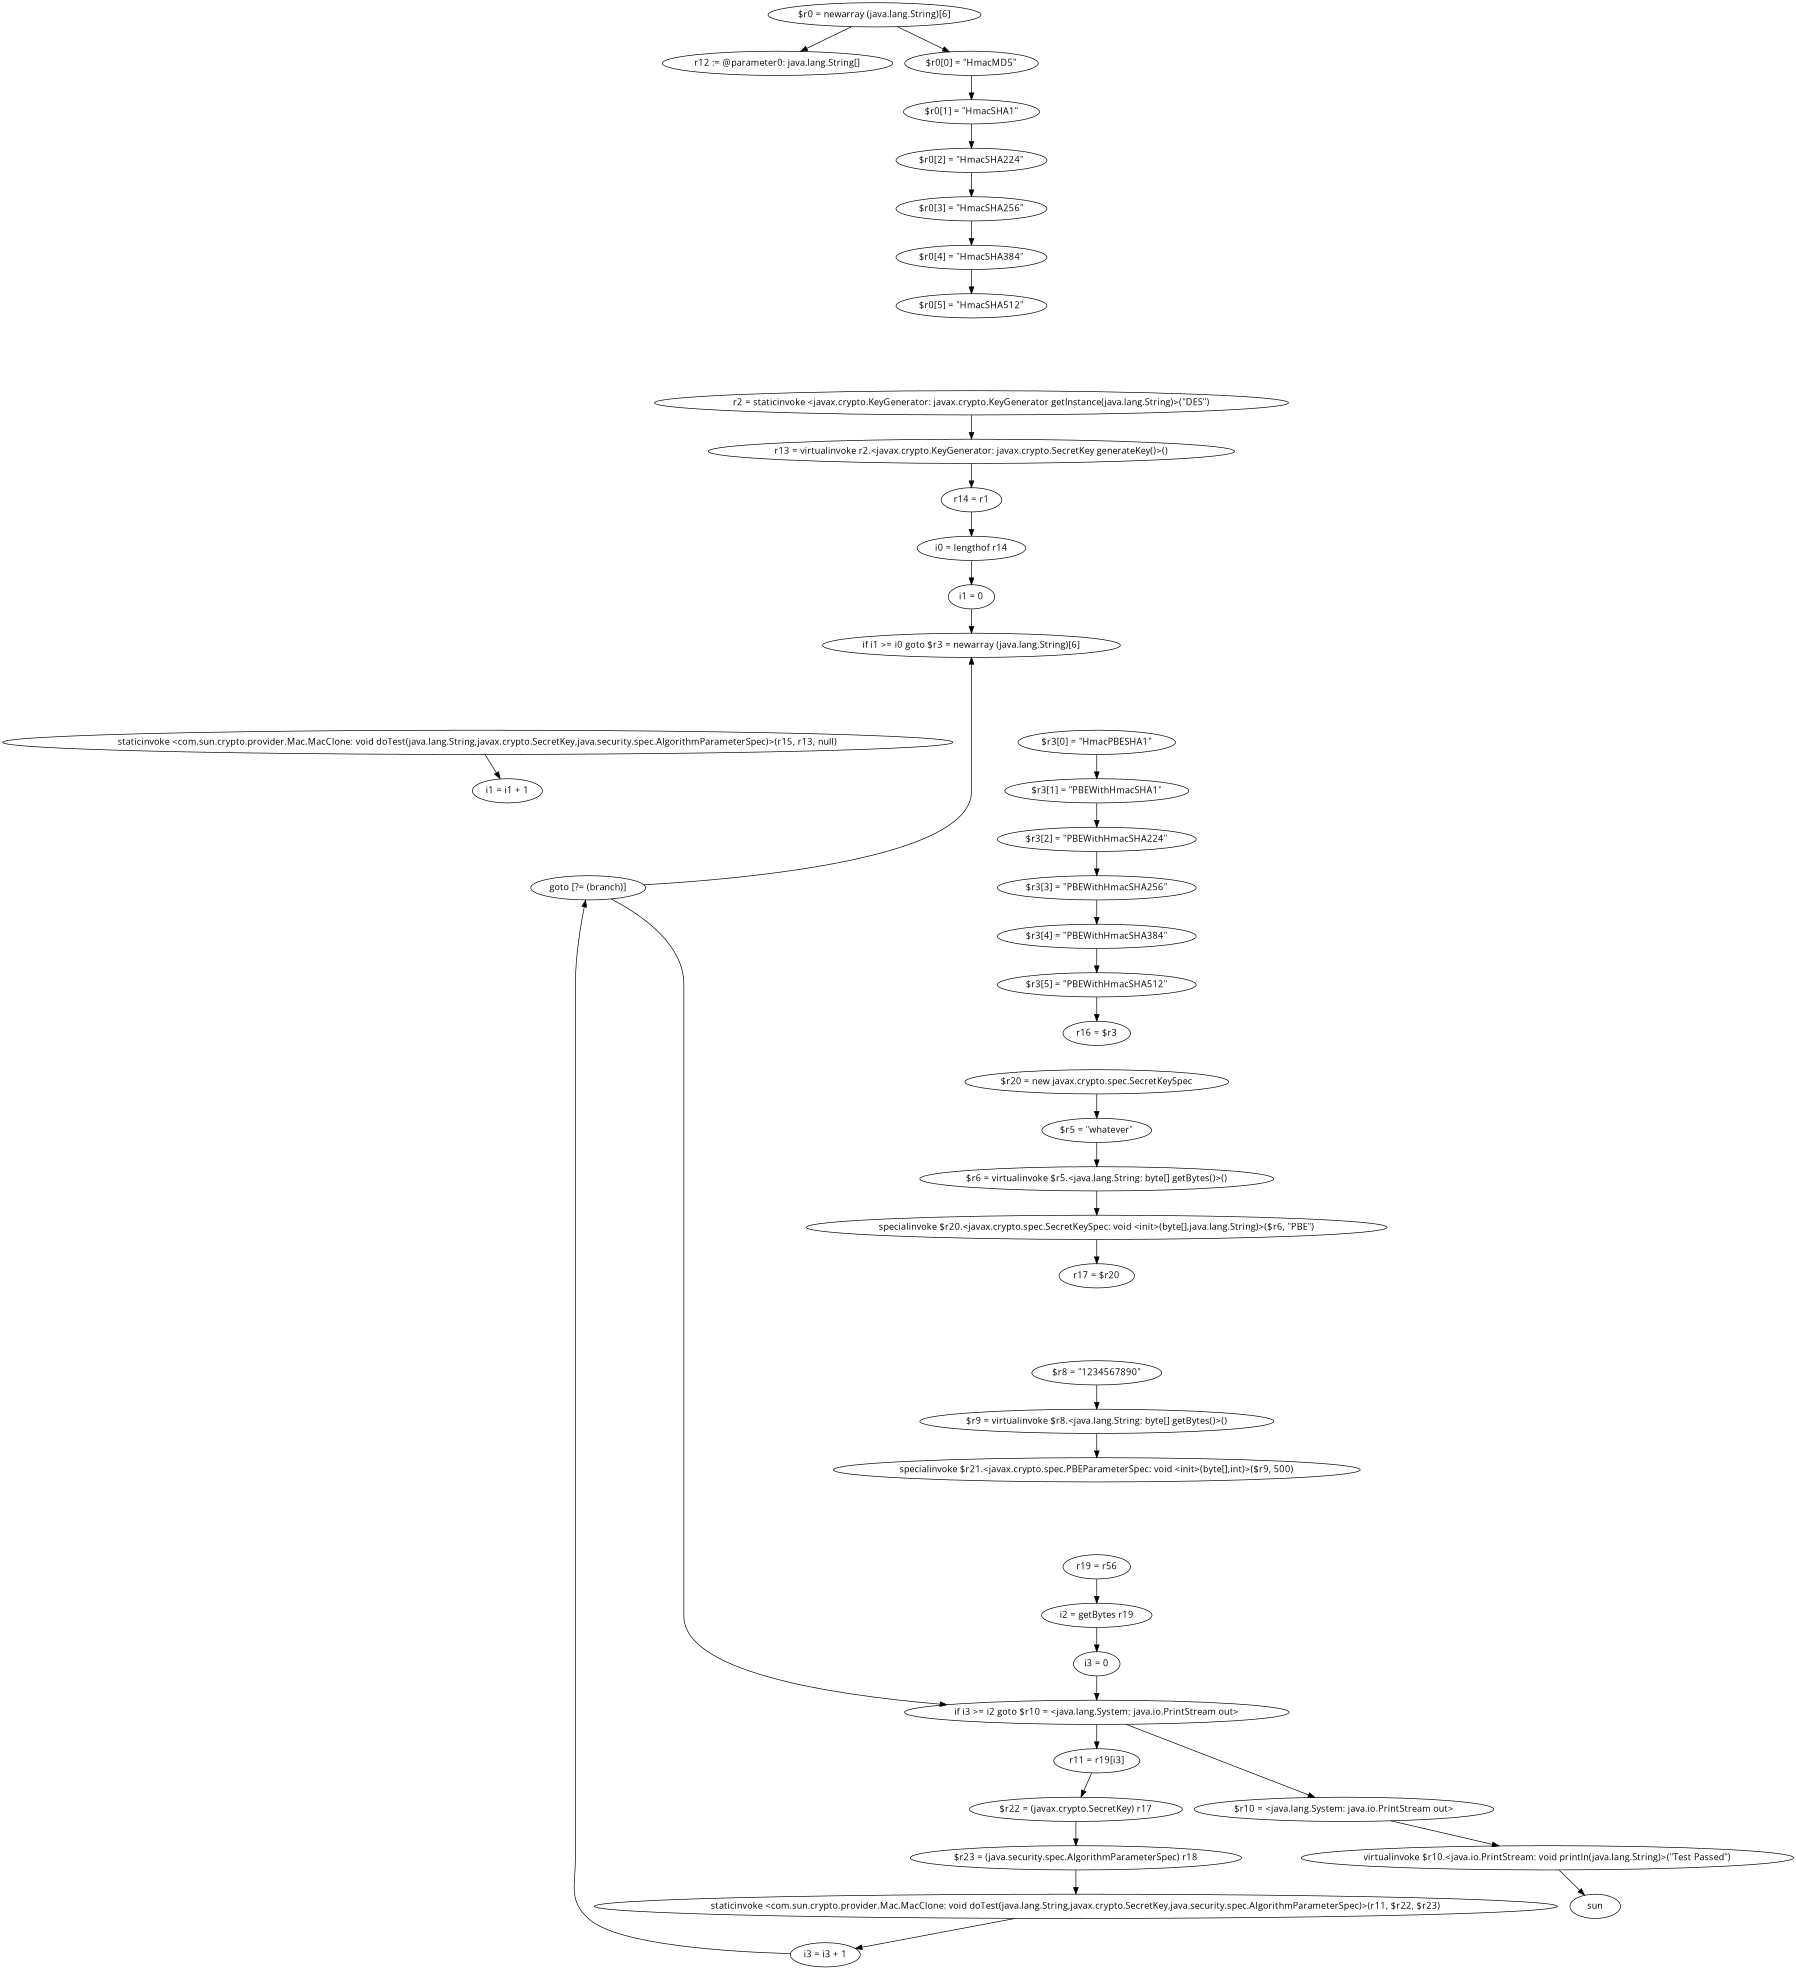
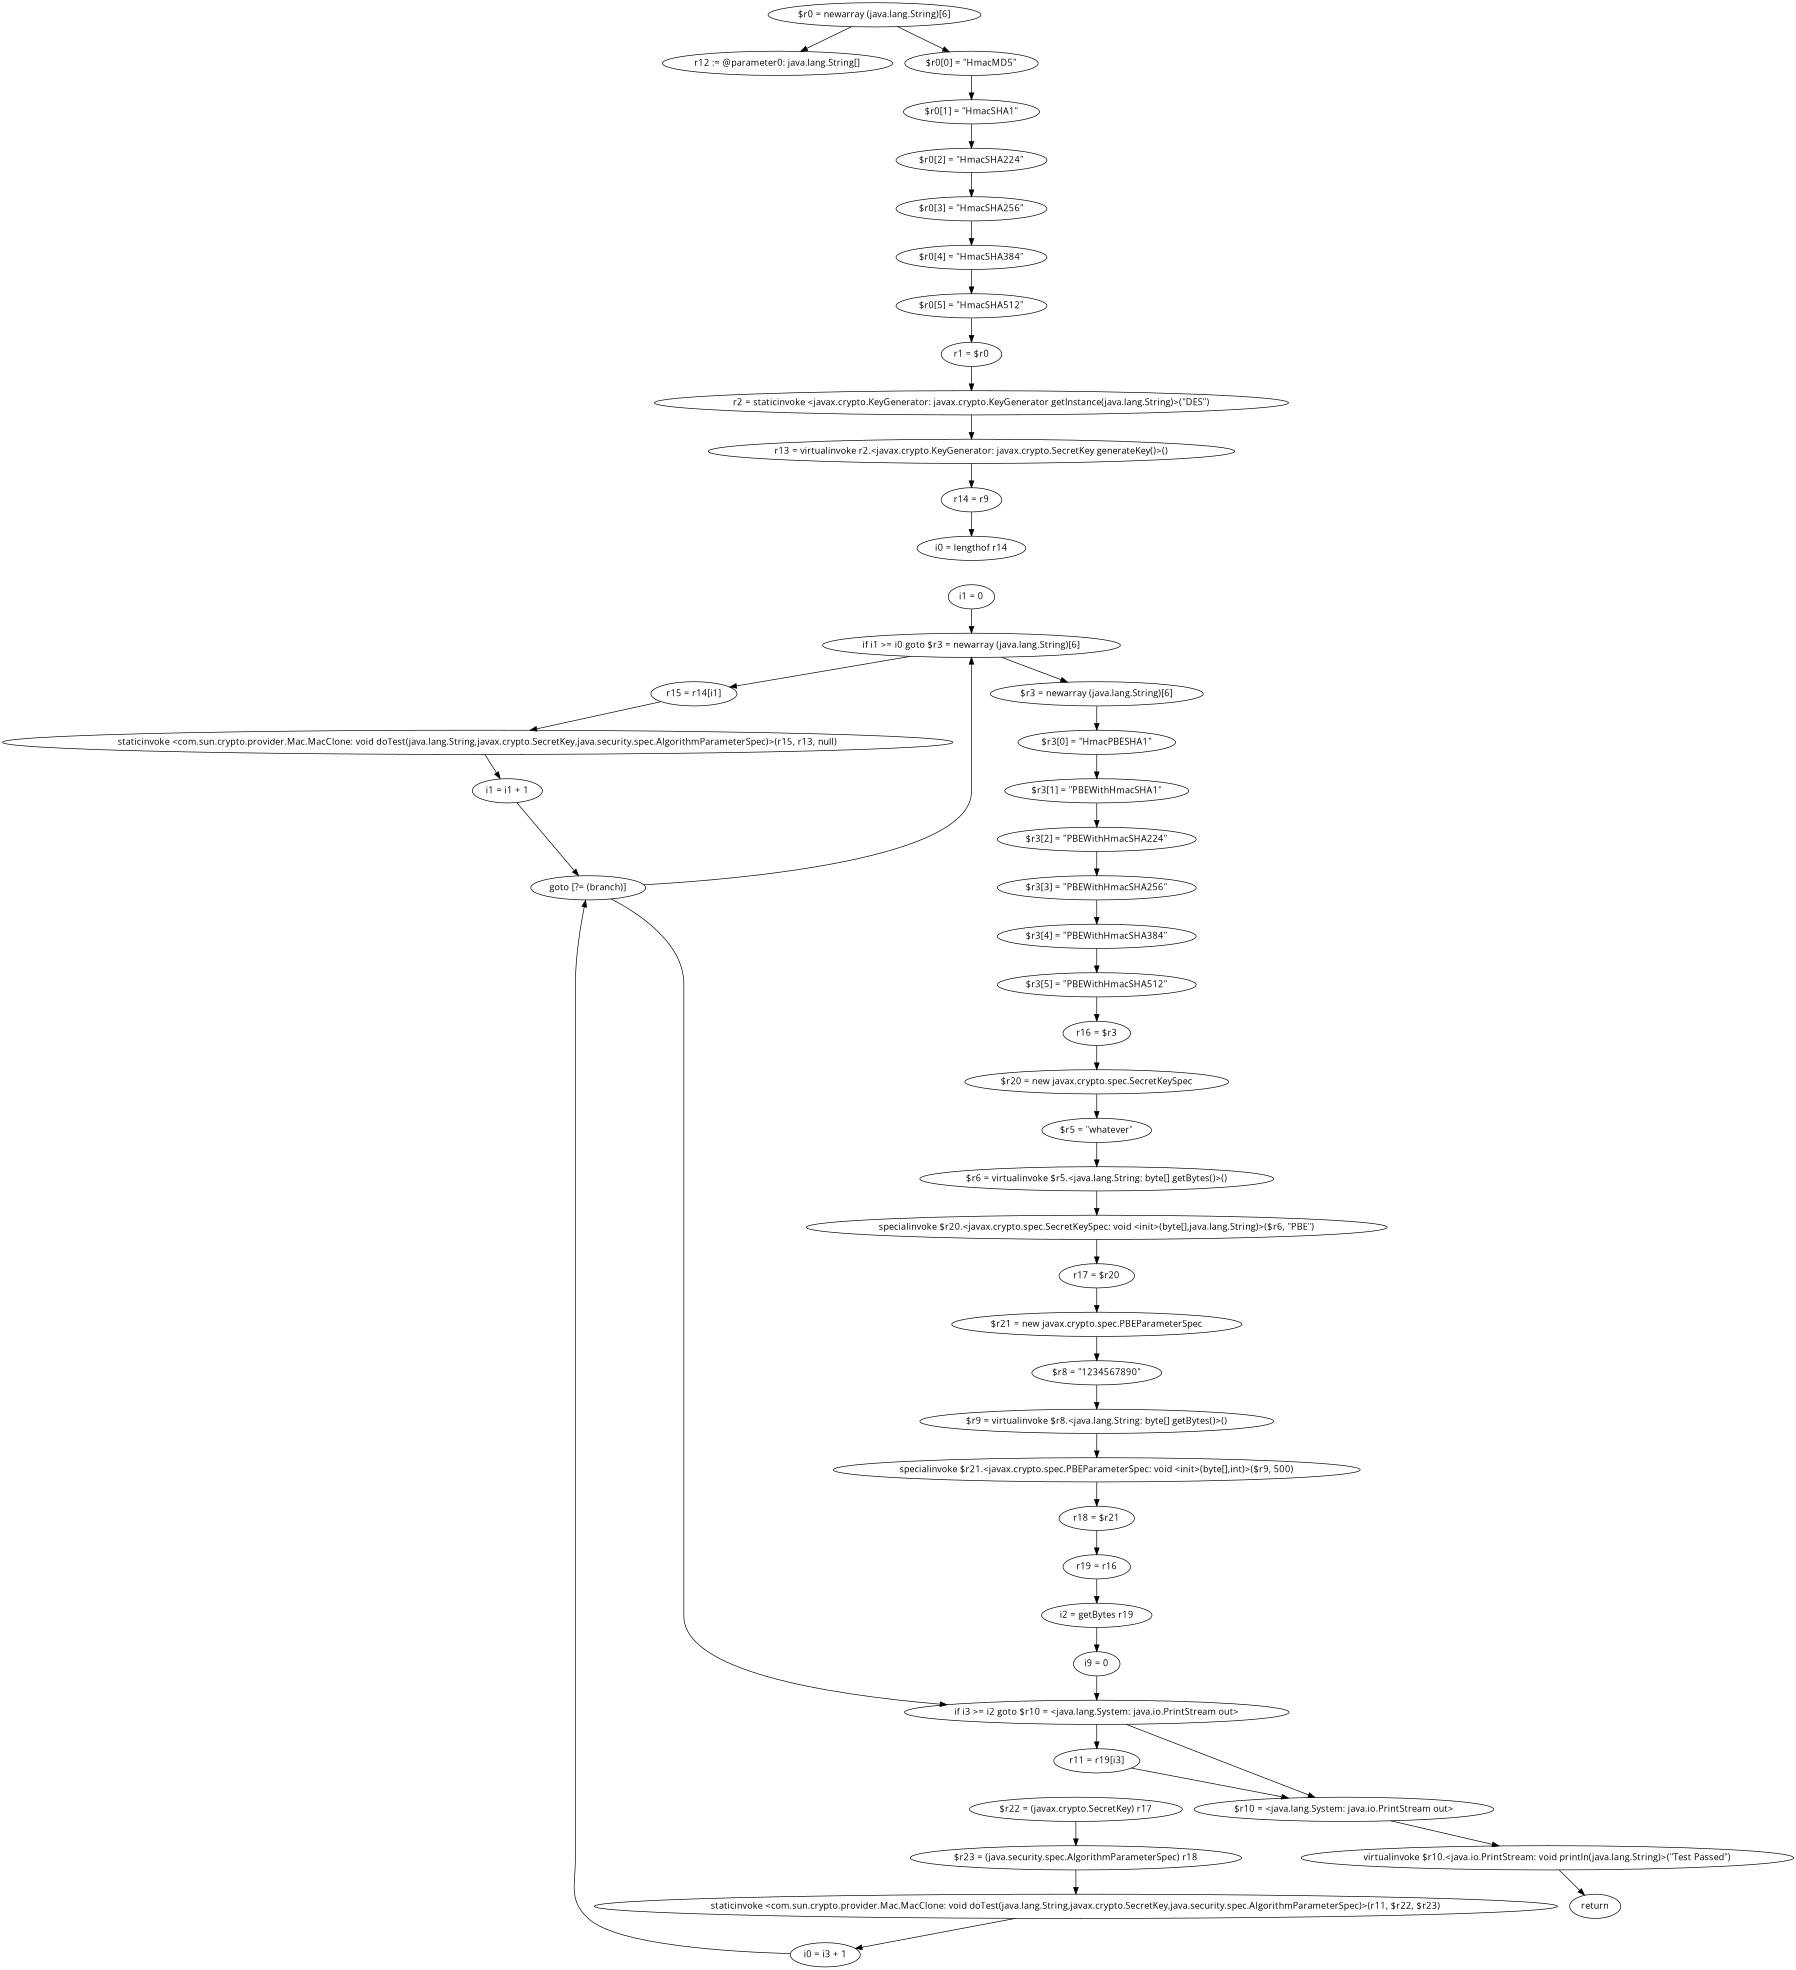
none -> (971, 354)
(971, 500) -> (971, 500)
(971, 569) -> none
none -> (694, 694)
none -> (1097, 694)
none -> (545, 837)
none -> (1097, 1054)
none -> (1097, 1324)
none -> (1097, 1518)
(1097, 1567) -> (1097, 1567)
(1097, 1664) -> (1097, 1664)
(1088, 1782) -> (1206, 1782)
(1595, 1906) -> (1595, 1906)
(825, 1955) -> (825, 1955)
